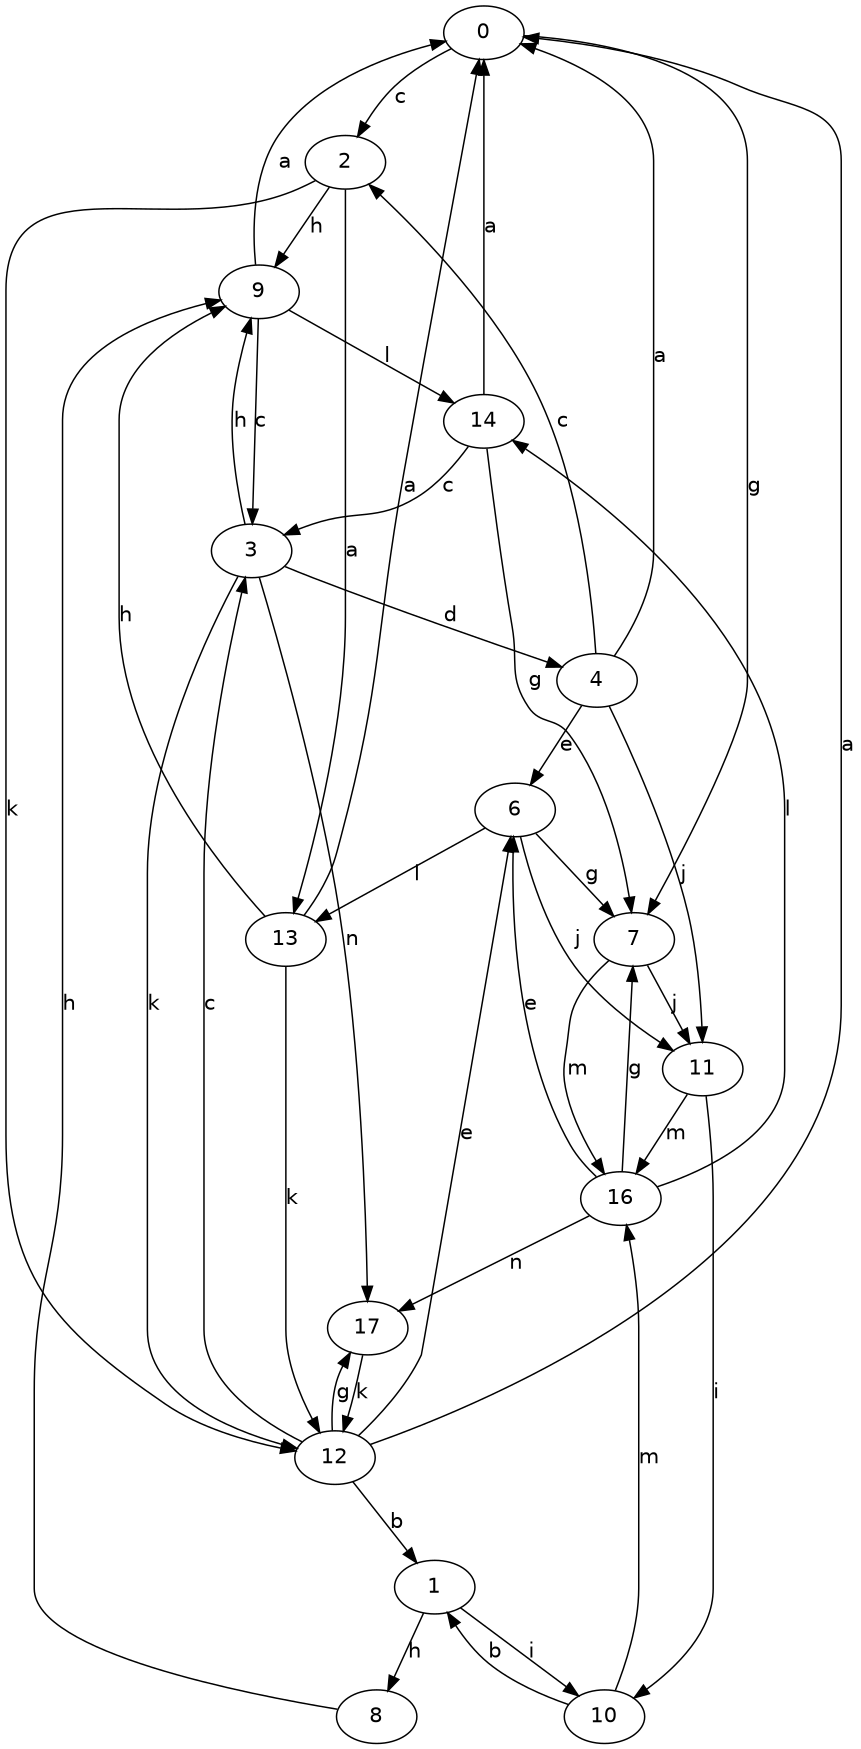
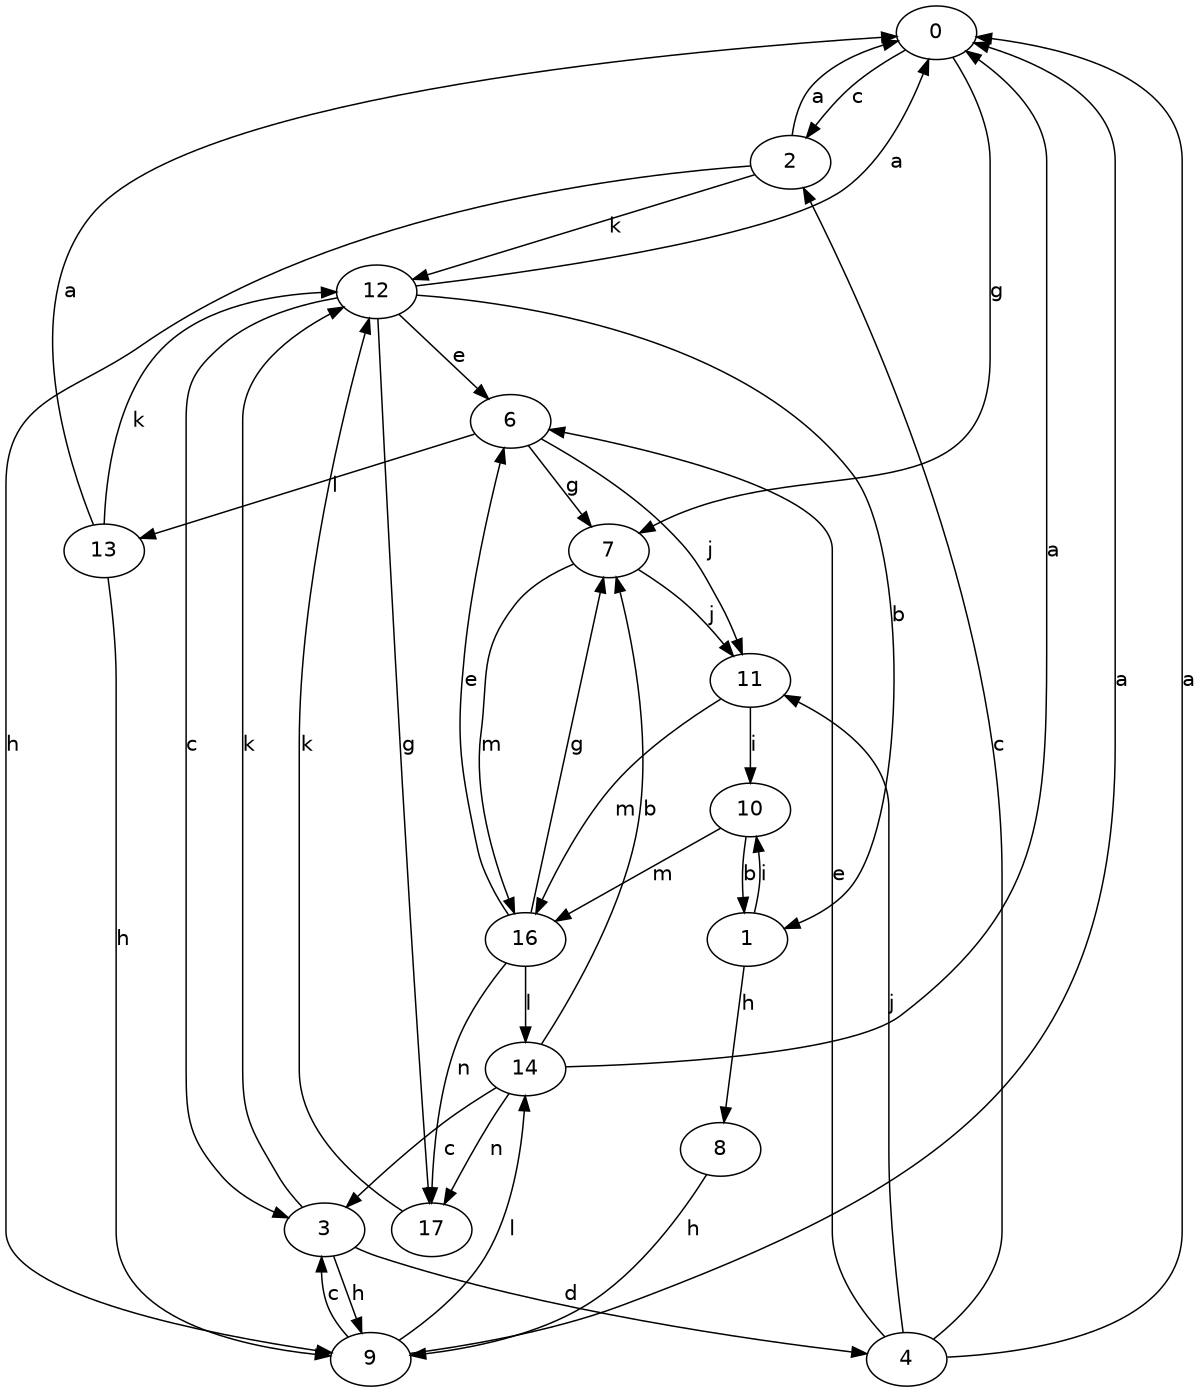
(345, 546) -> (822, 76)
(536, 680) -> (651, 810)
(341, 927) -> (479, 1141)
